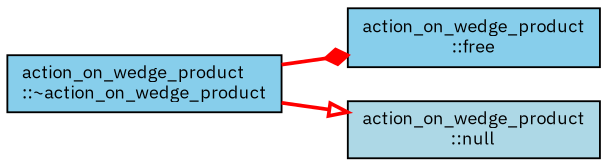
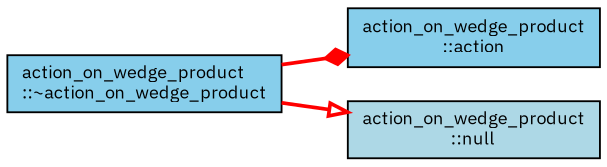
(474, 38) -> (474, 38)
